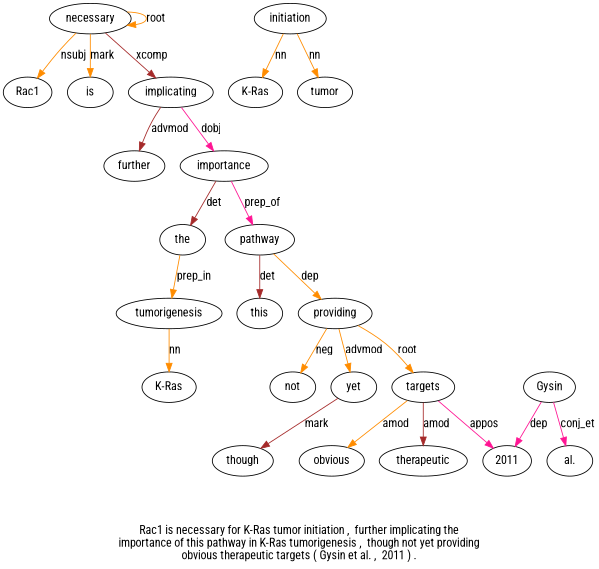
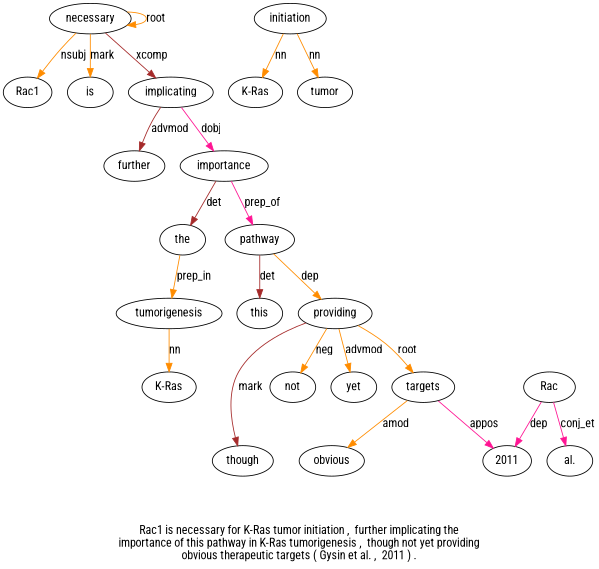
(550, 387) -> (550, 387)
(303, 421) -> (244, 365)
(423, 461) -> none
